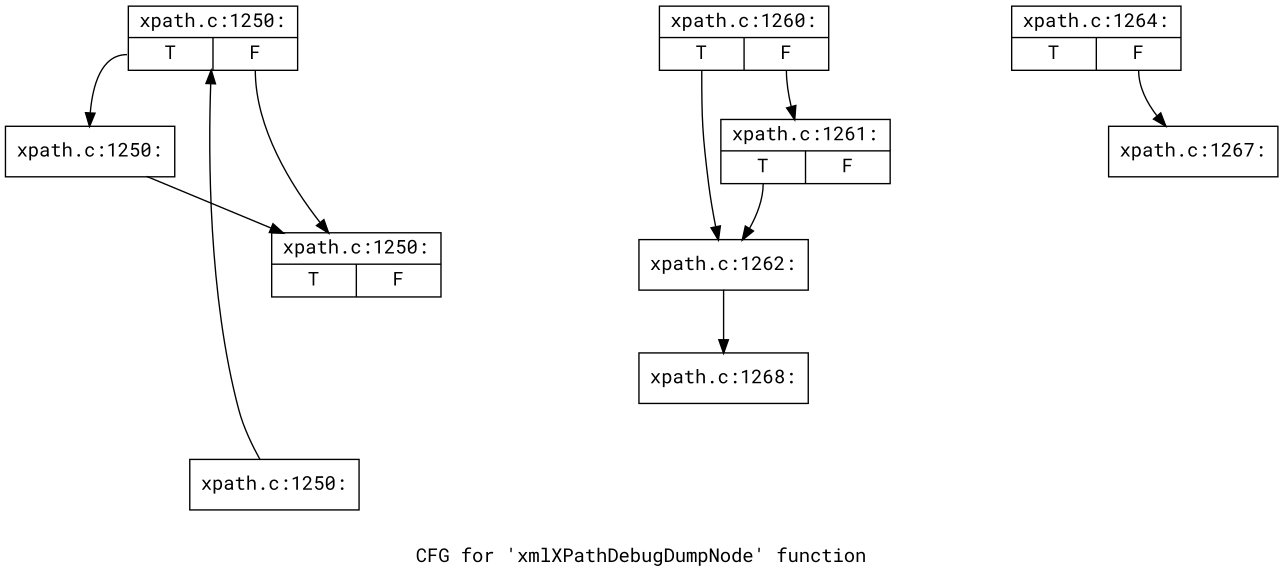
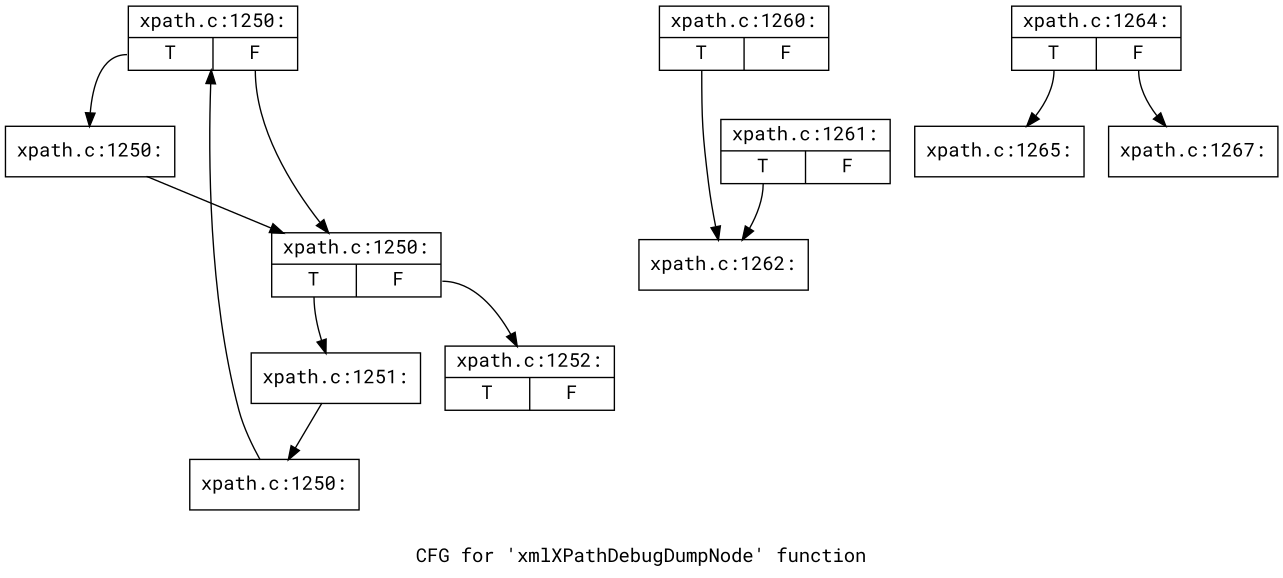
(788, 88) -> none
none -> (999, 152)
none -> (336, 378)
none -> (530, 378)
(724, 378) -> none
